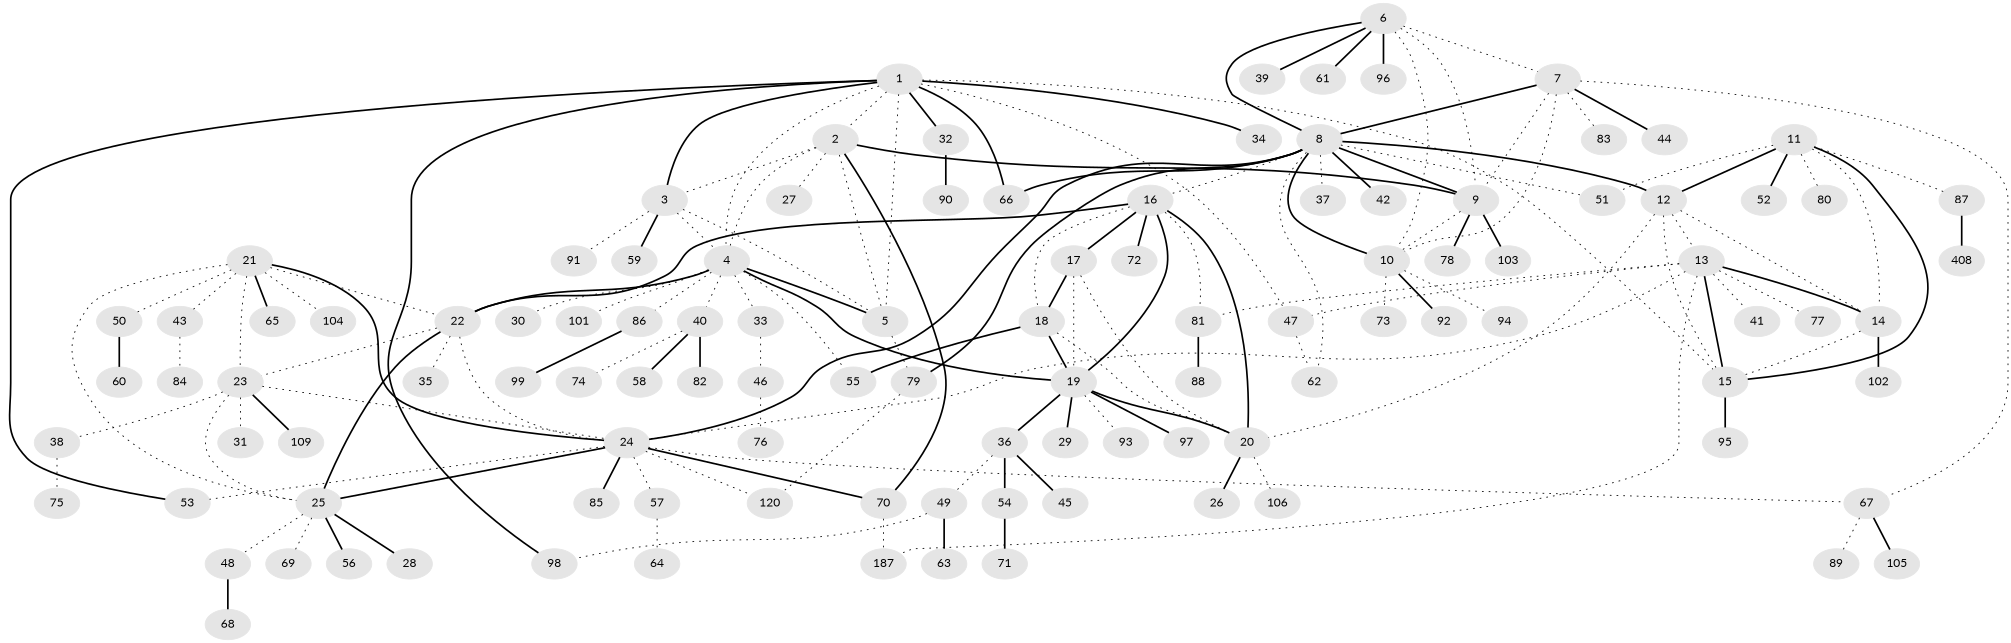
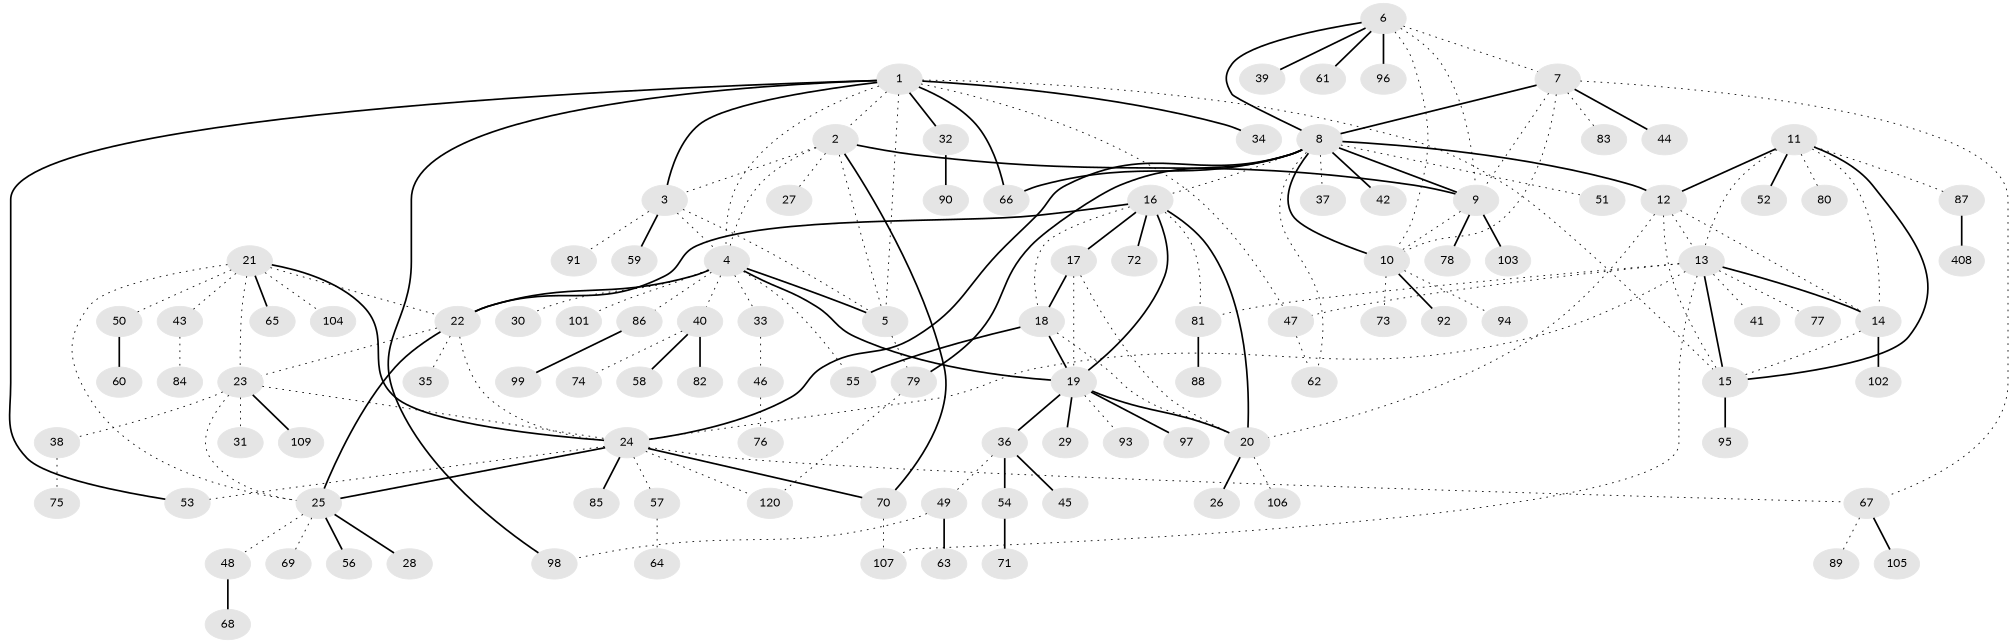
(1696, 165) -> (1730, 190)
(883, 564) -> (883, 564)
